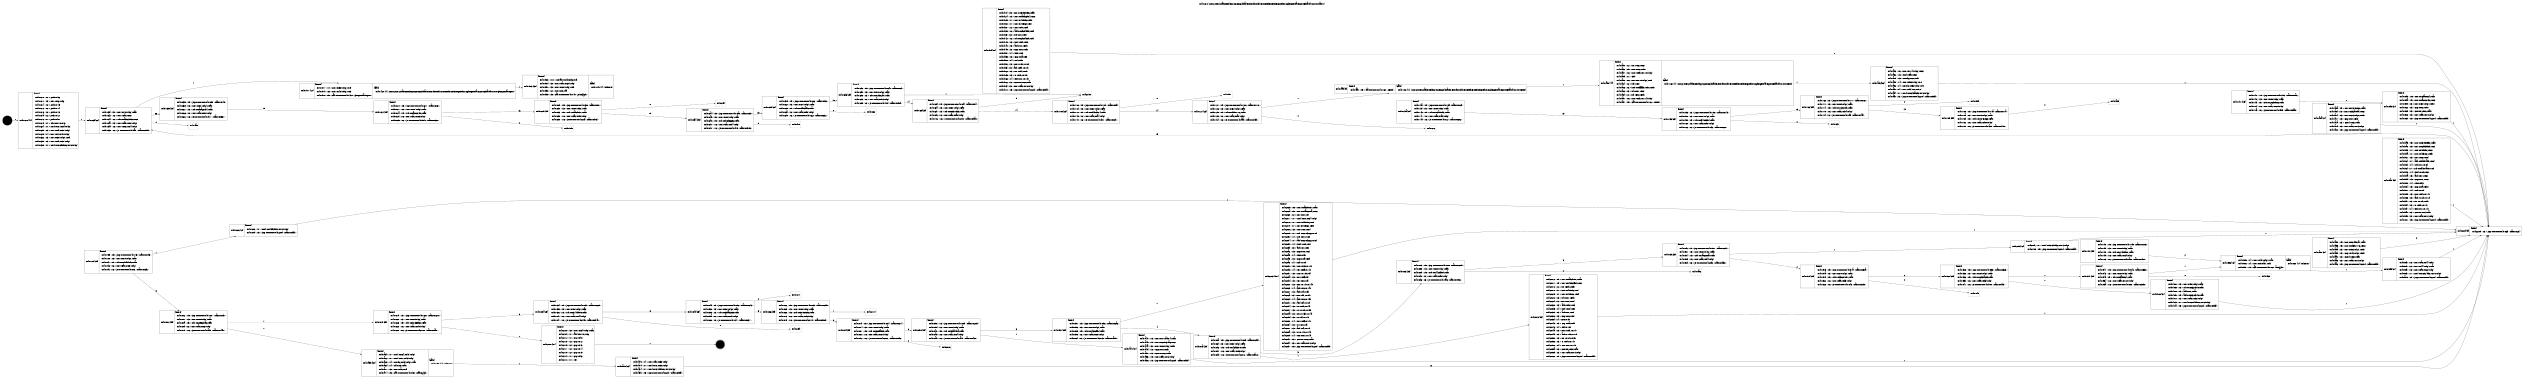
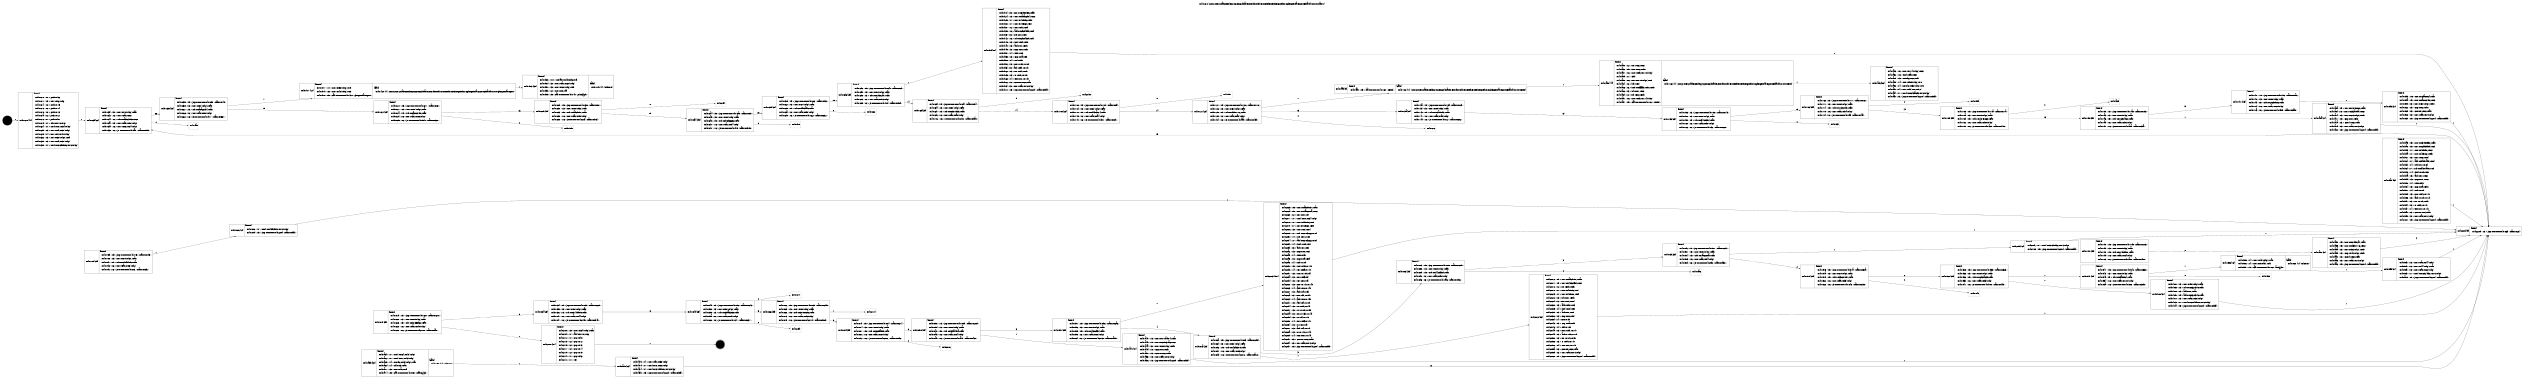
(235, 83) -> (269, 102)
(2266, 84) -> none
(992, 95) -> (943, 73)
none -> (1328, 112)
none -> (2114, 118)
(2184, 259) -> (2230, 252)
(193, 322) -> none
(695, 327) -> (772, 326)
